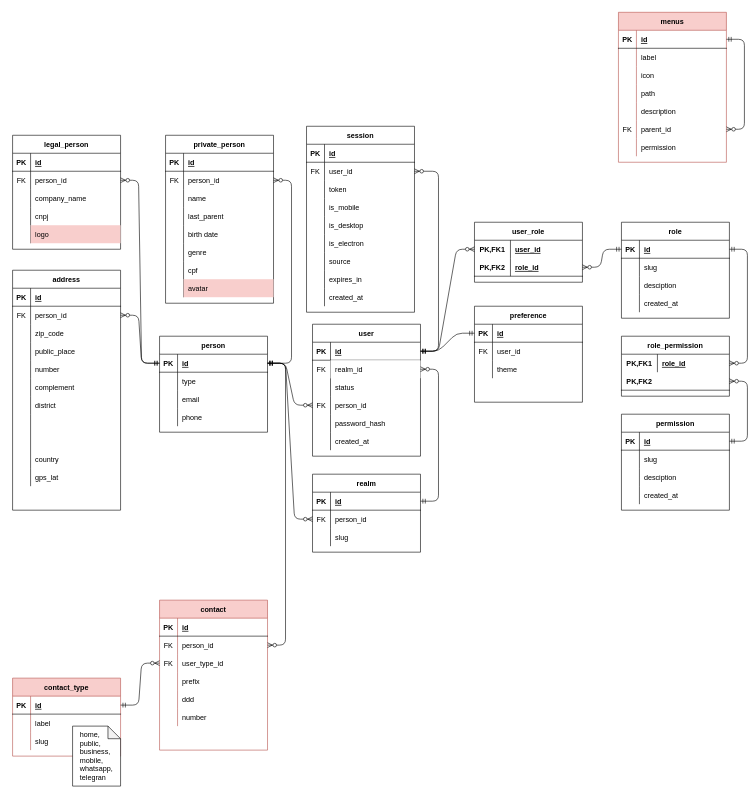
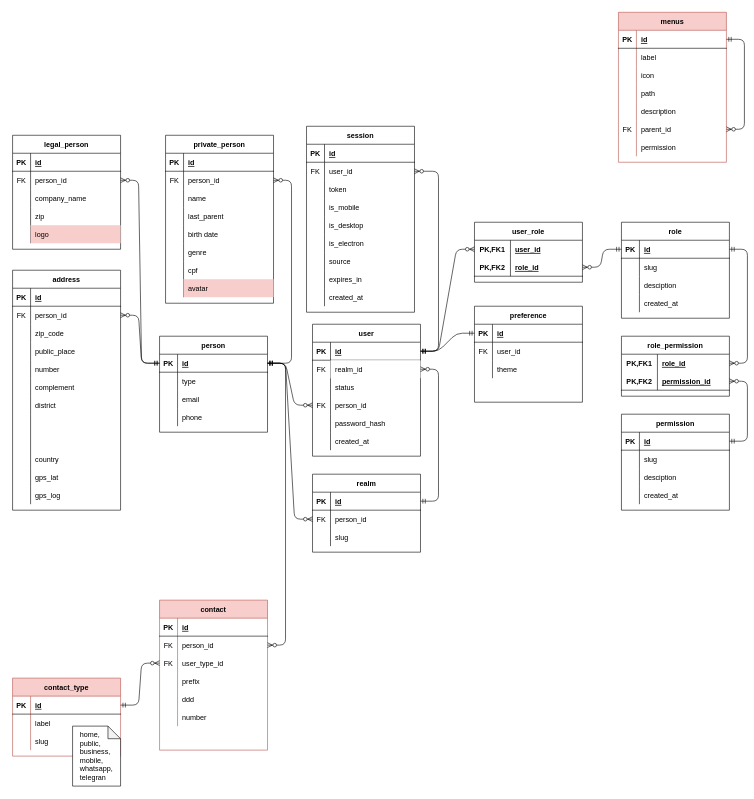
(43, 217) -> (40, 217)
none -> (693, 381)
none -> (75, 495)
